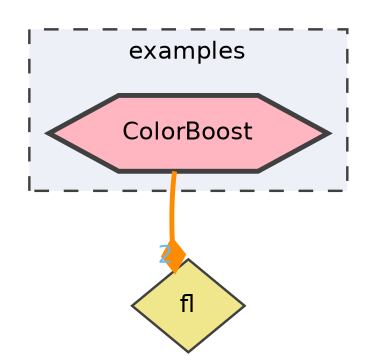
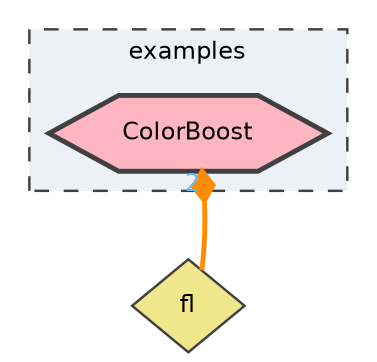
(172, 206) -> (205, 235)
